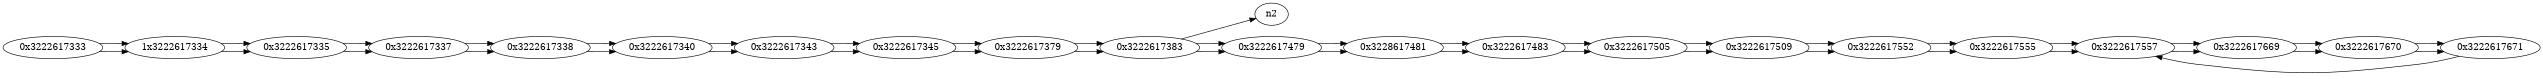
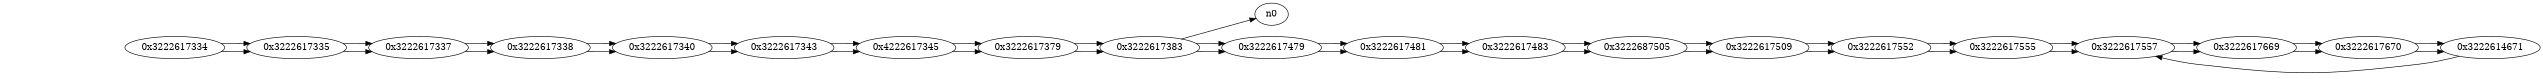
(1272, 14) -> (1272, 14)
(53, 48) -> none
(175, 48) -> (175, 48)
(906, 48) -> (906, 48)
(1393, 48) -> (1393, 48)
(1637, 48) -> (1637, 48)
(2490, 48) -> (2490, 48)
